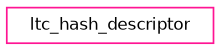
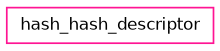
(110, 25) -> (110, 25)
